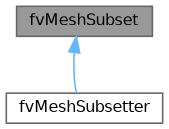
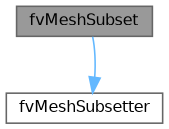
(74, 73) -> (95, 57)
